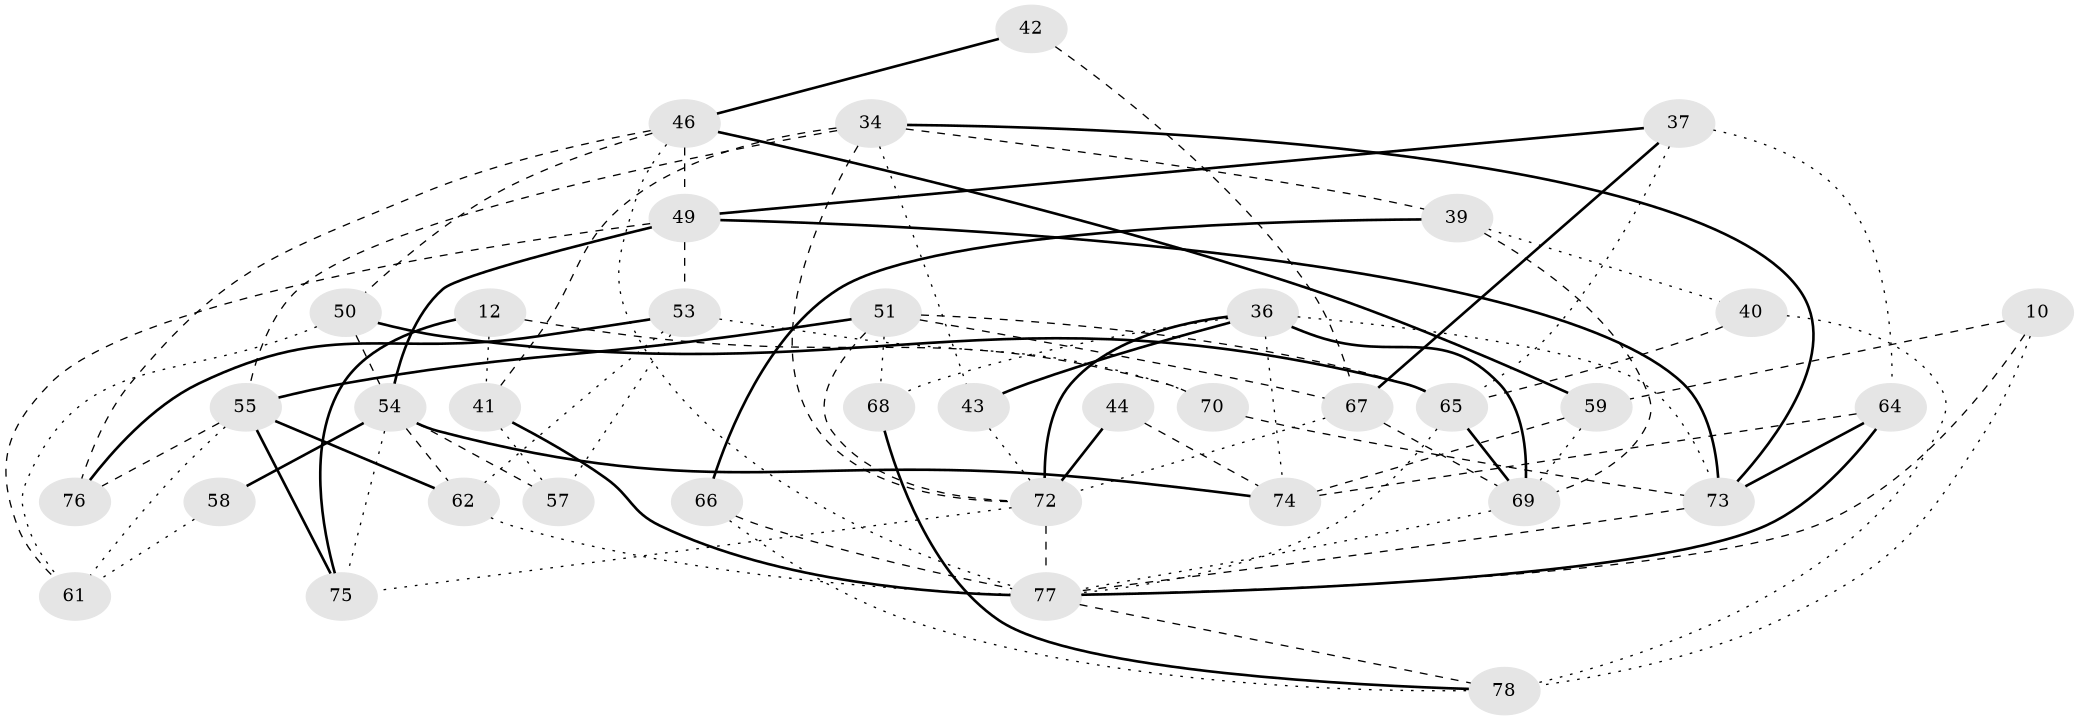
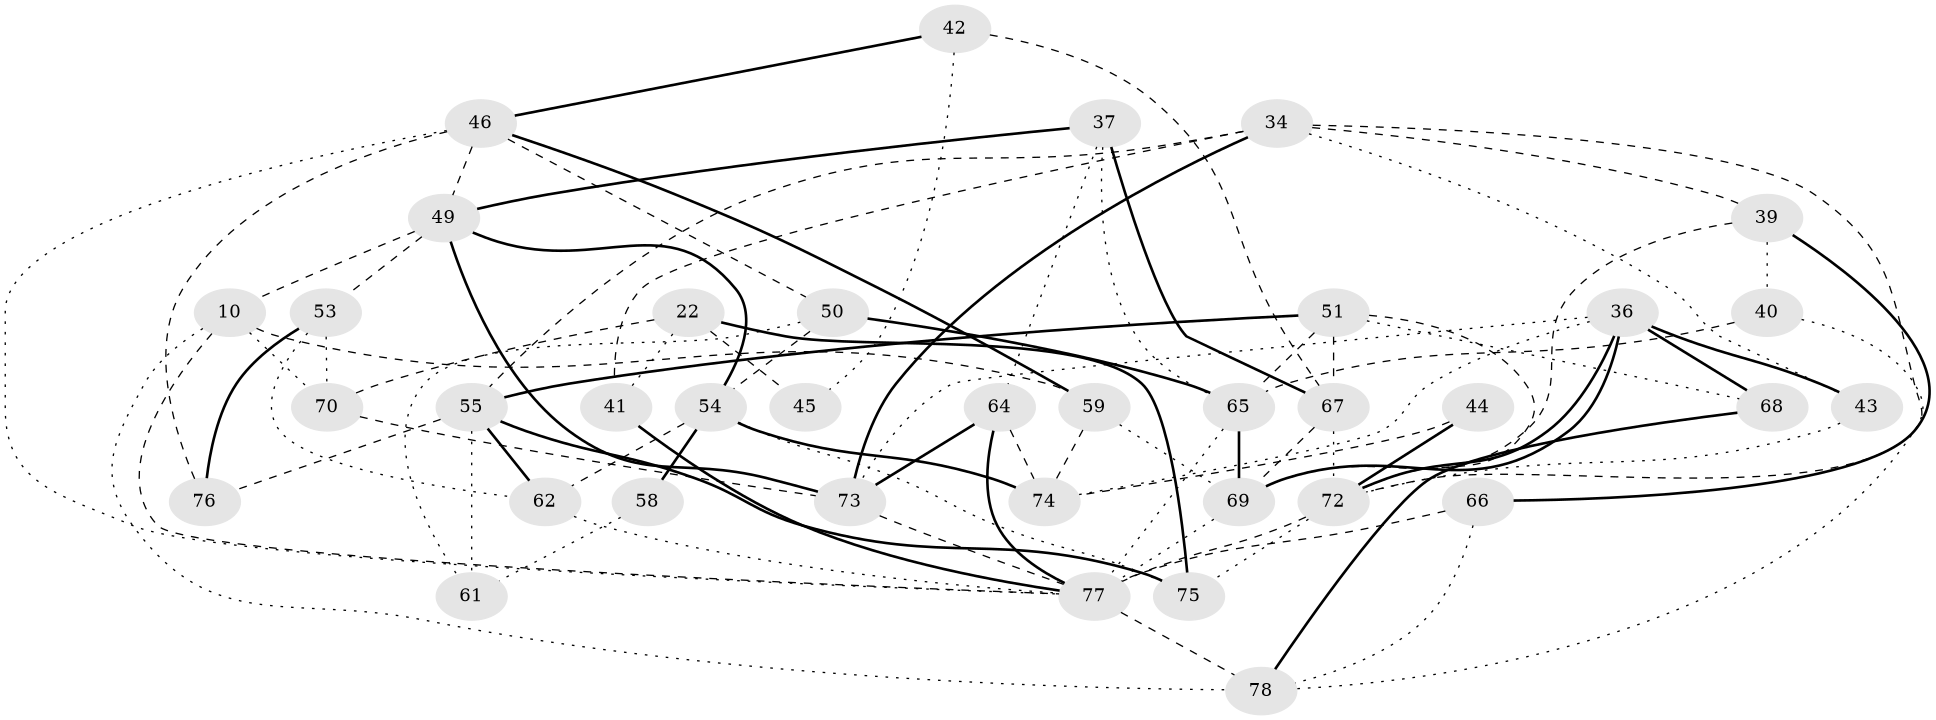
(235, 302) -> (336, 264)
(490, 313) -> (688, 313)
none -> (277, 359)
(1001, 362) -> (1697, 360)
none -> (805, 407)
(559, 502) -> none
